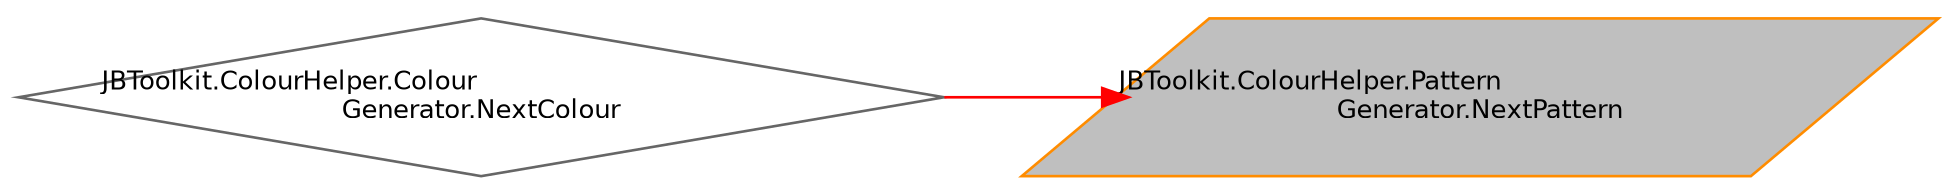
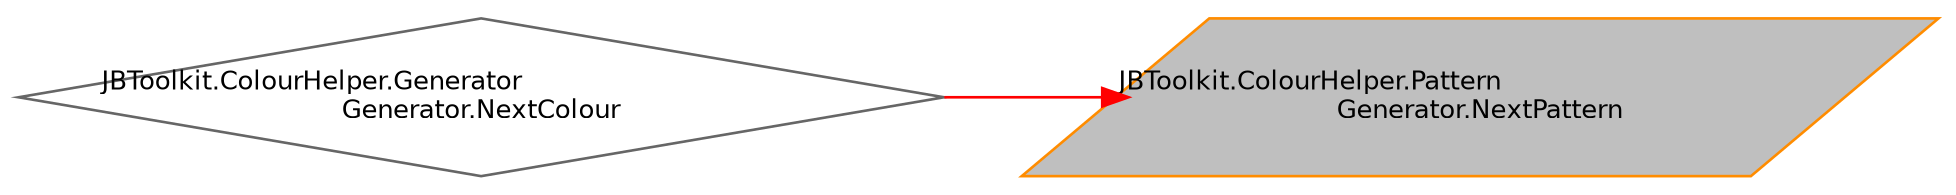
(481, 97) -> (481, 97)
